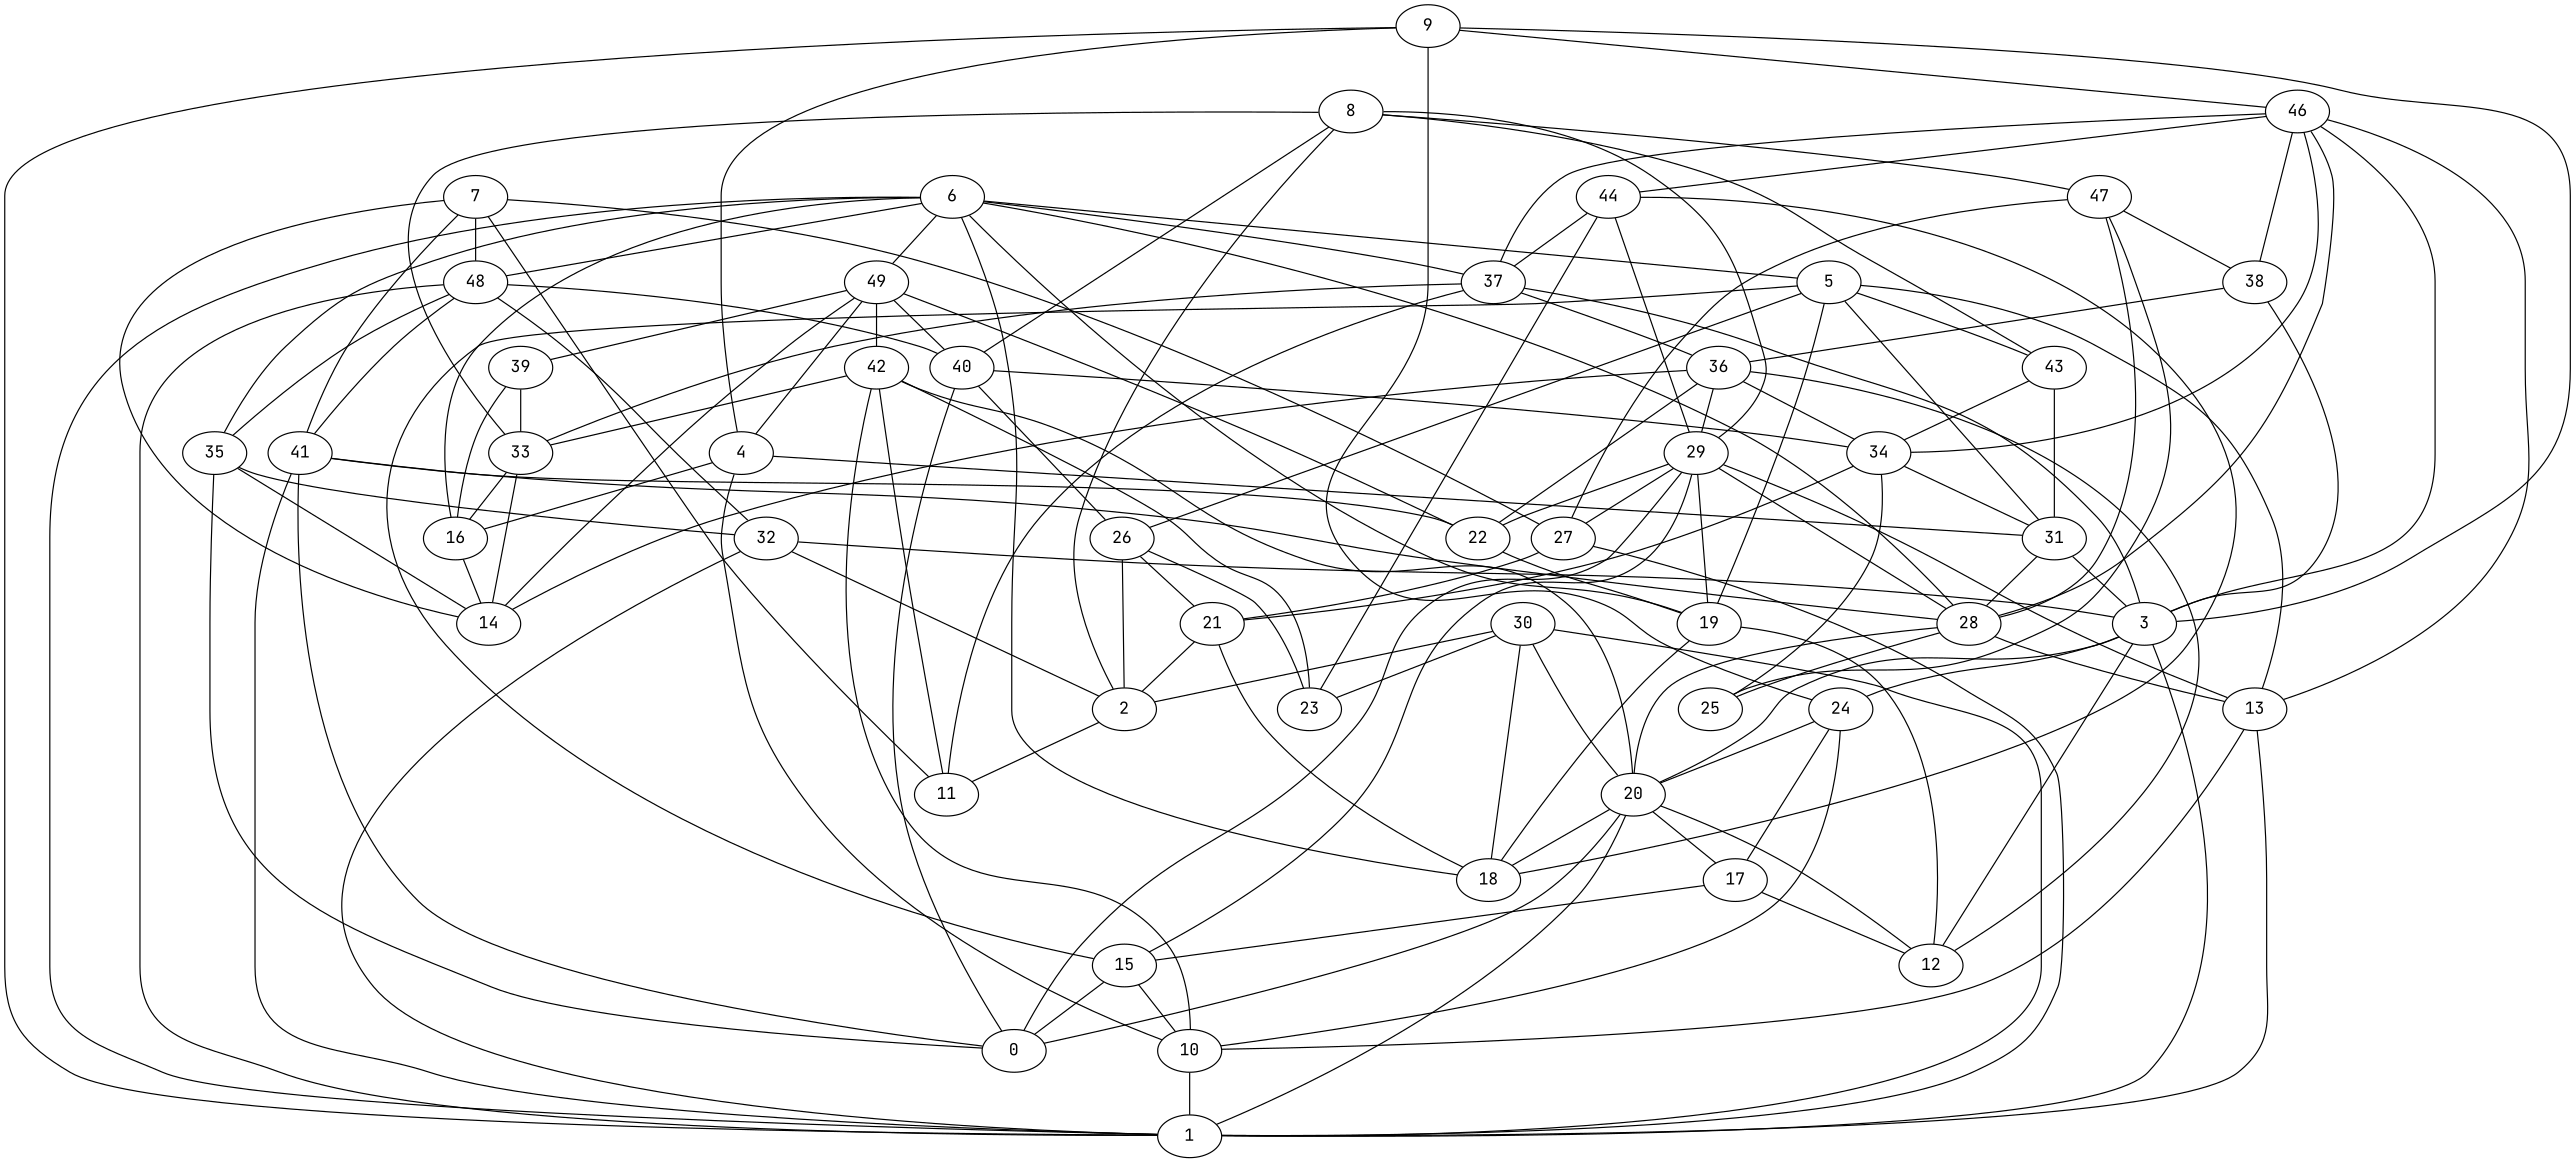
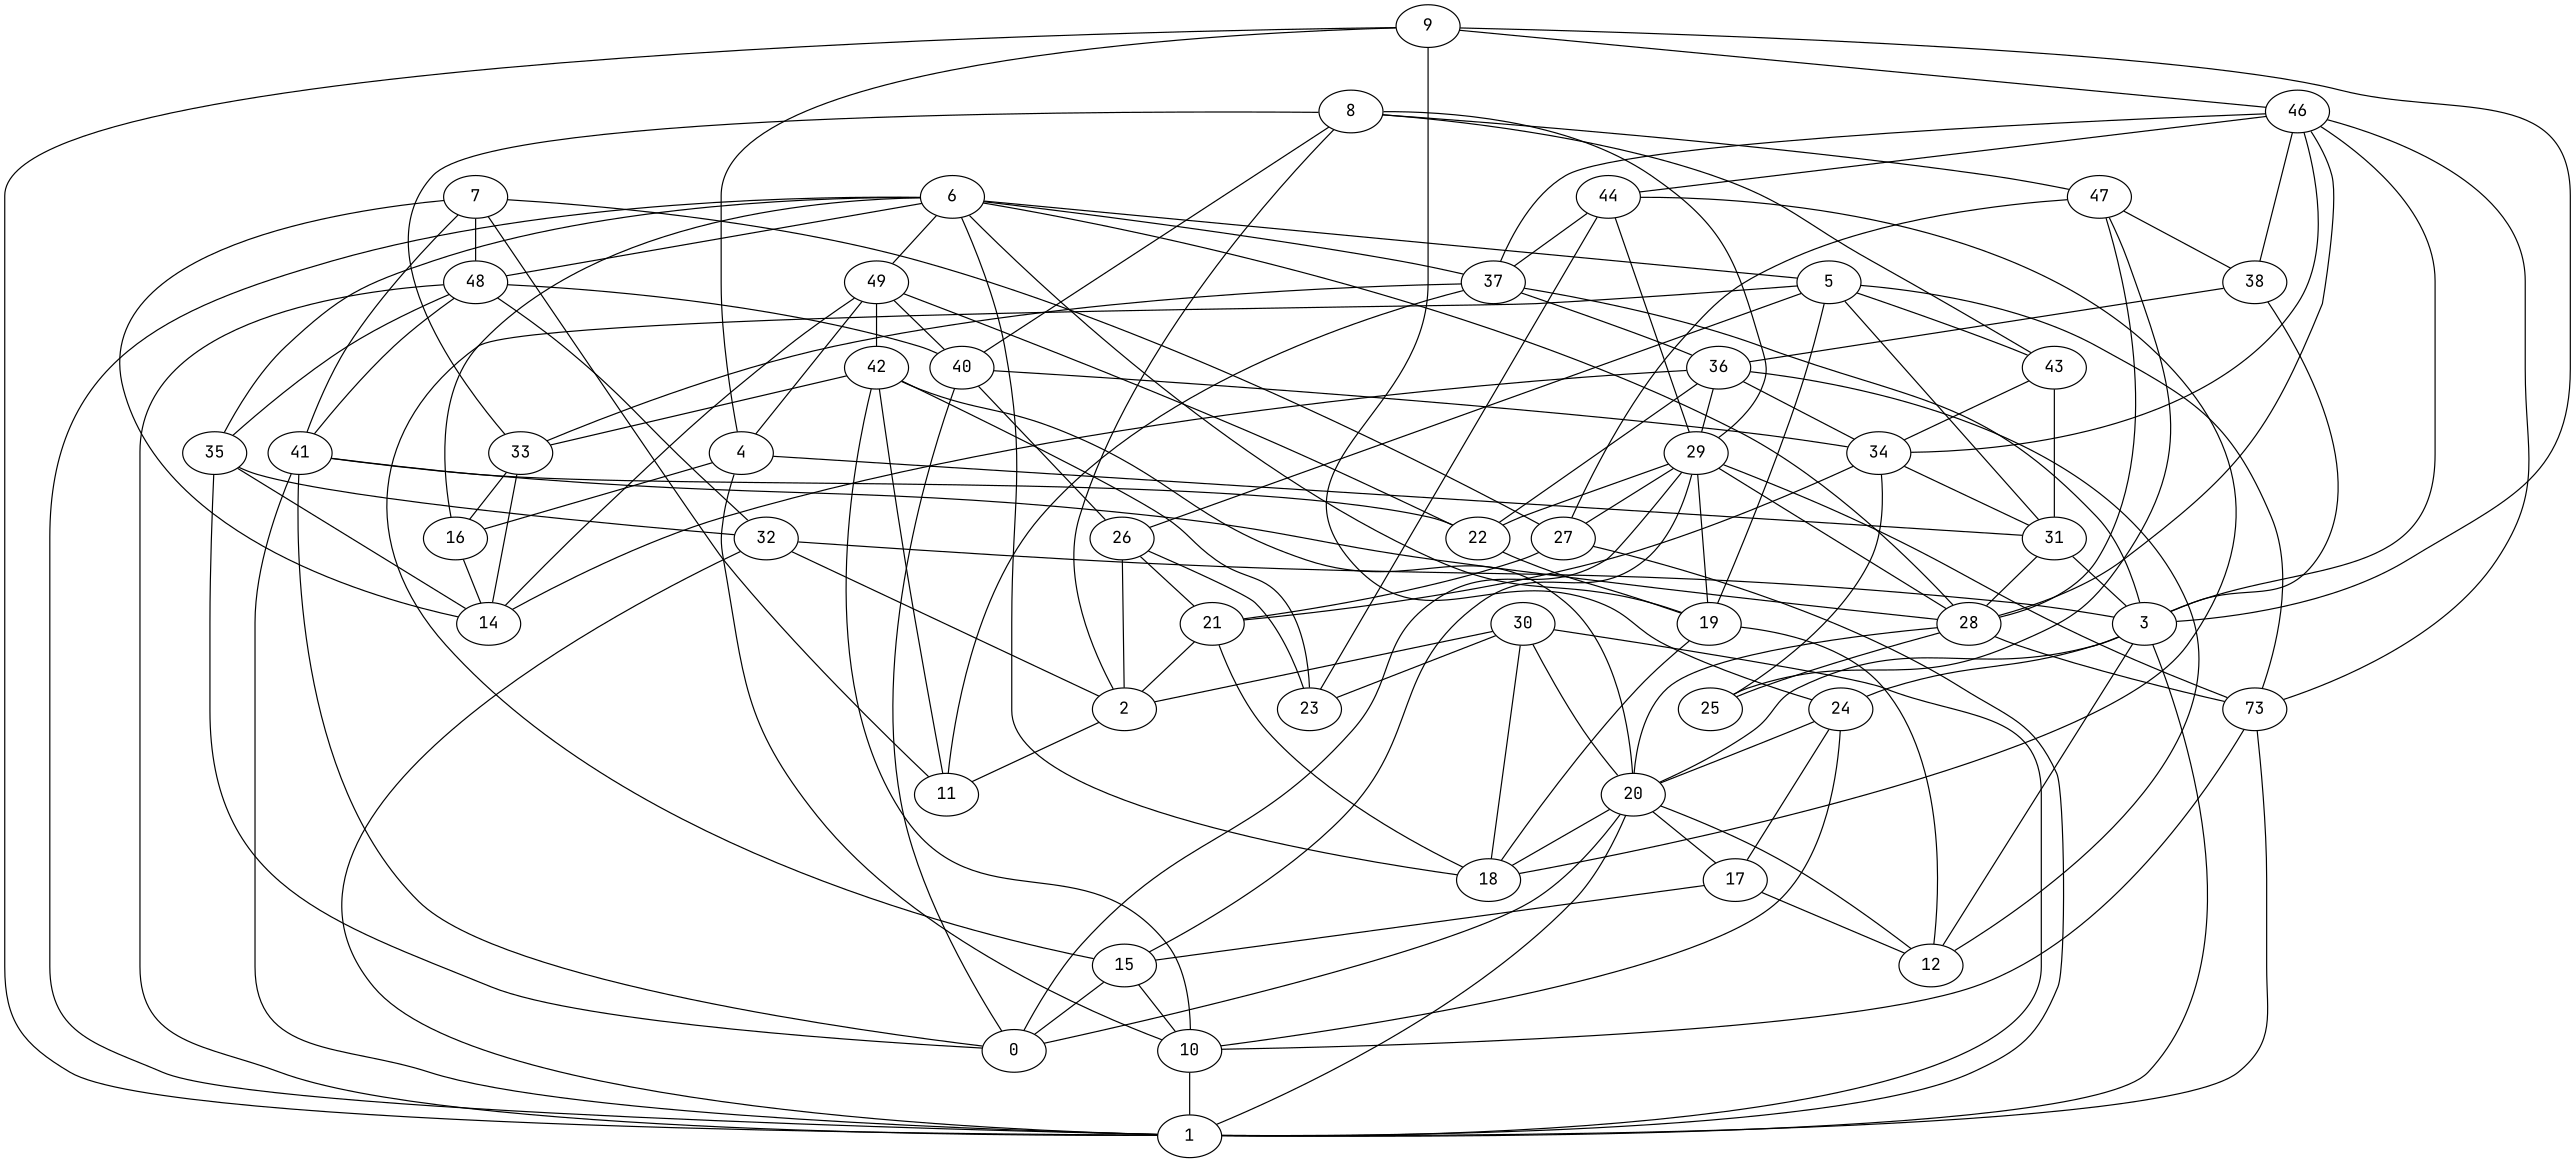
(521, 368) -> none
(2255, 709) -> (2255, 709)
